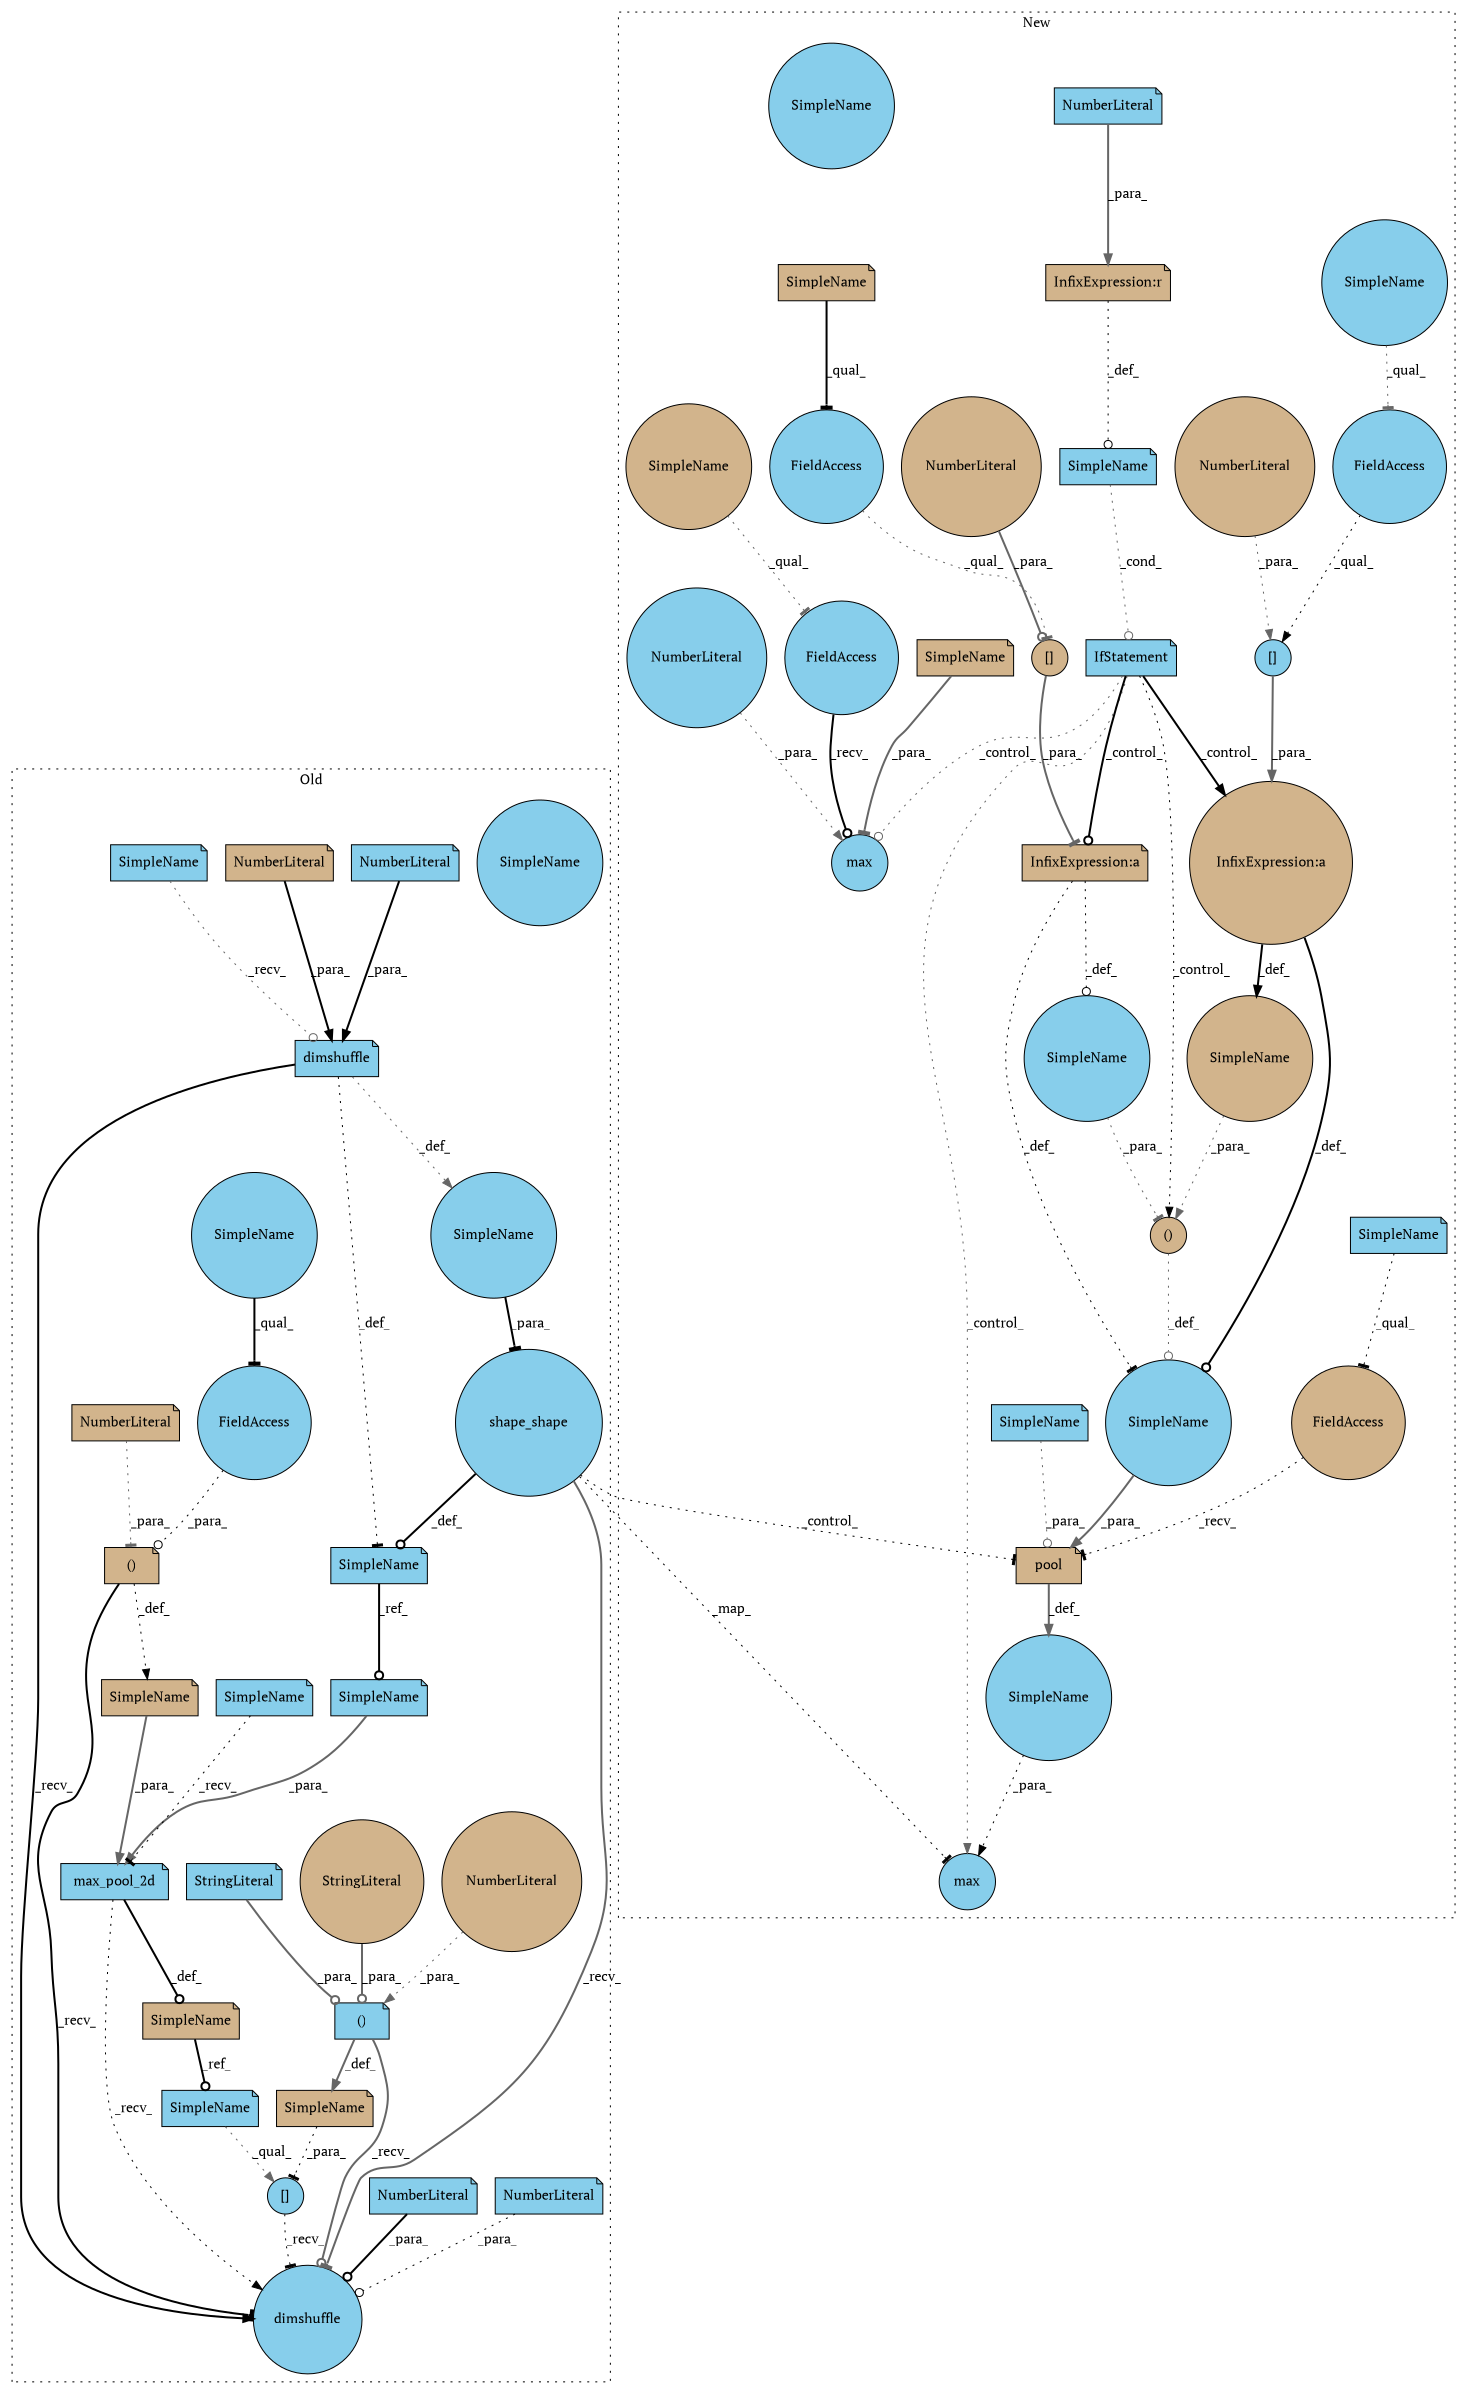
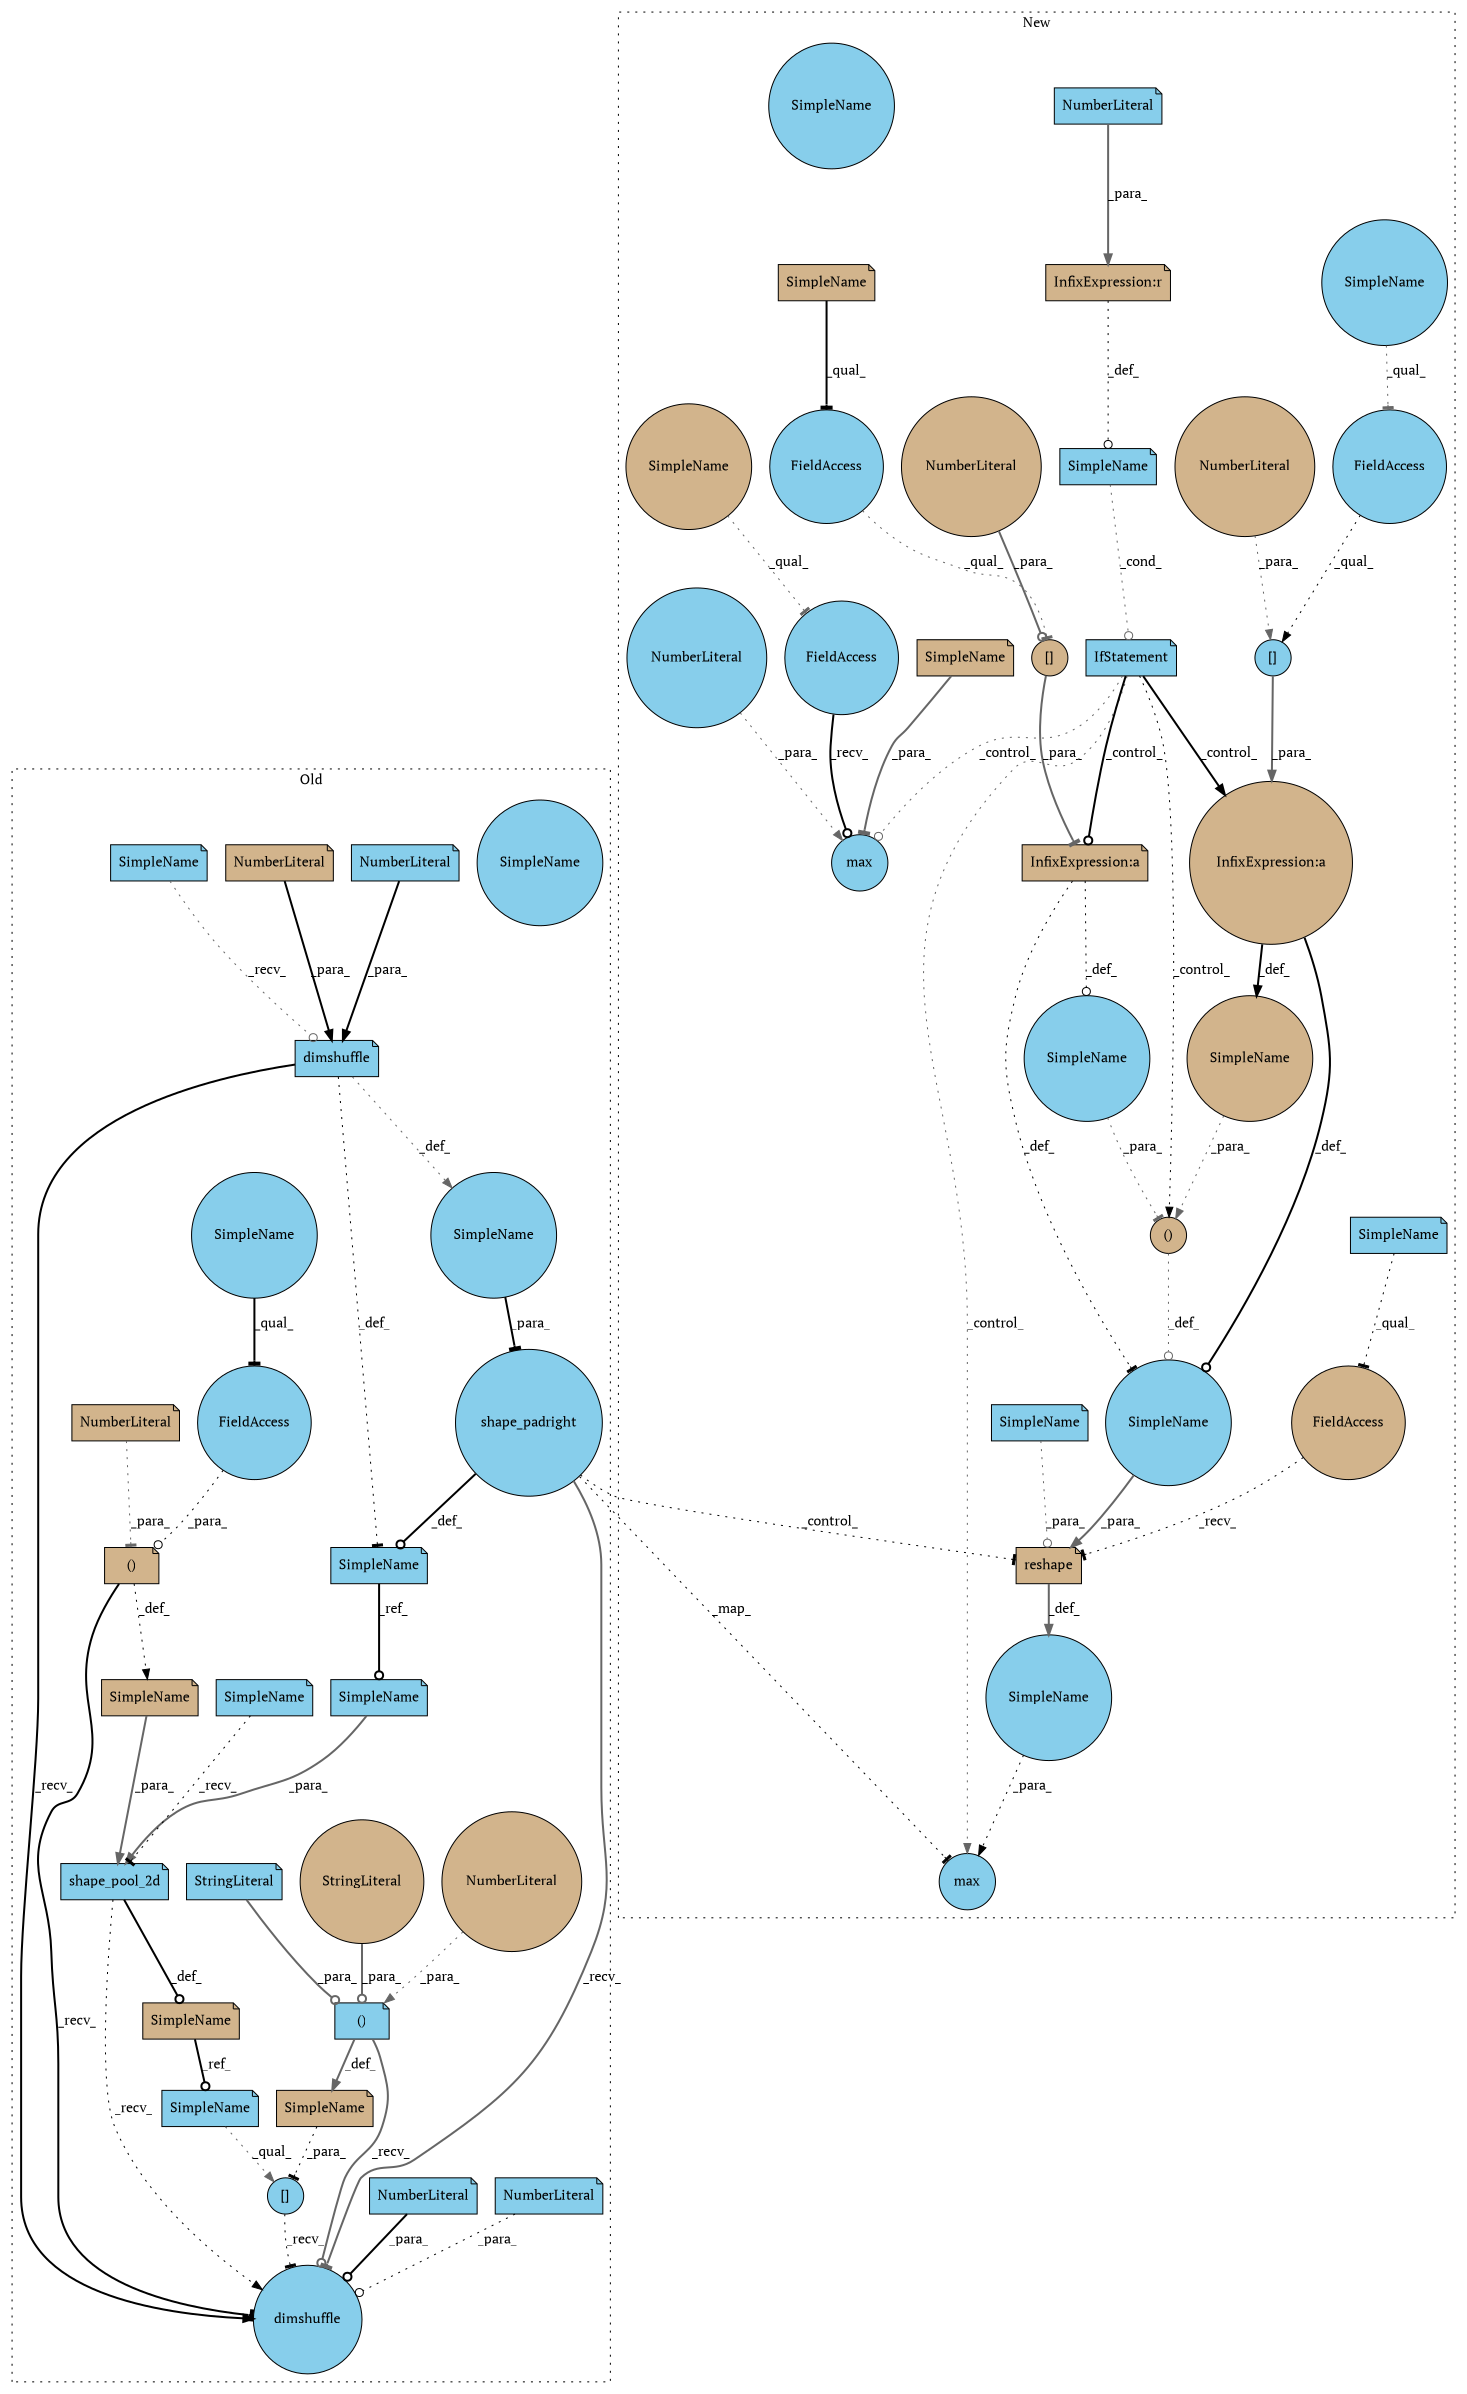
(529, 1423) -> (529, 1423)
(1049, 1566) -> (1049, 1566)
(115, 1882) -> (115, 1882)
